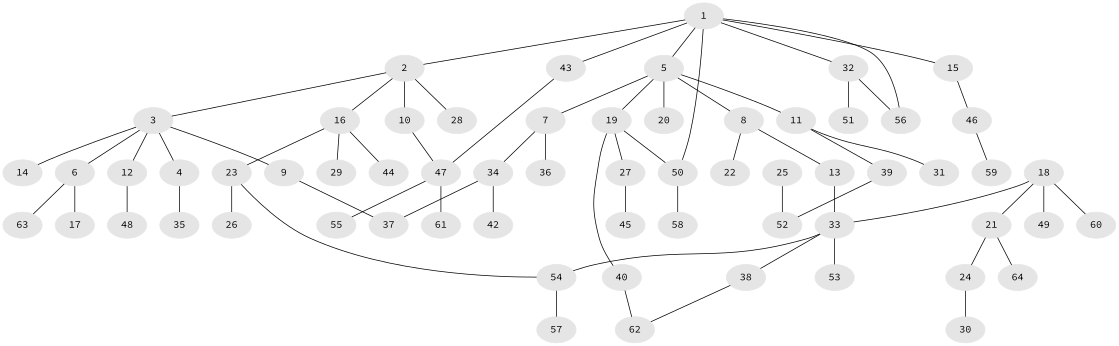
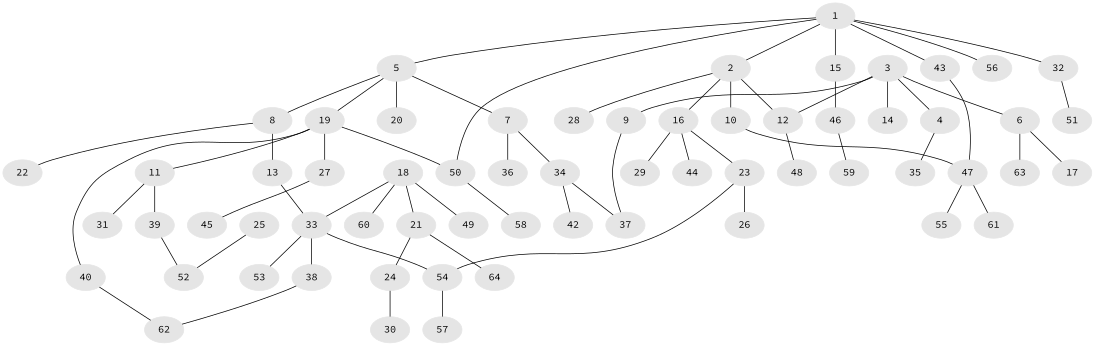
(731, 92) -> (242, 151)
(279, 94) -> (752, 90)
(874, 94) -> none
